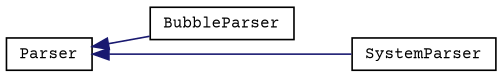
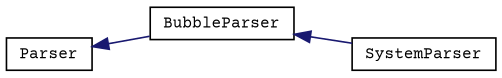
(230, 54) -> (331, 40)
